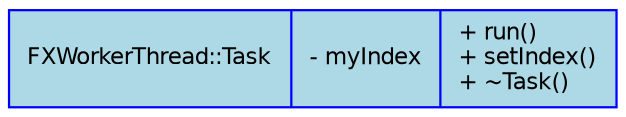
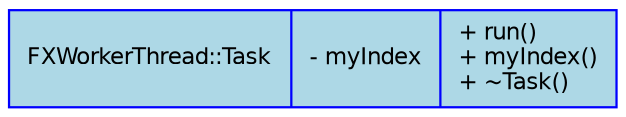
(527, 58) -> (528, 58)
